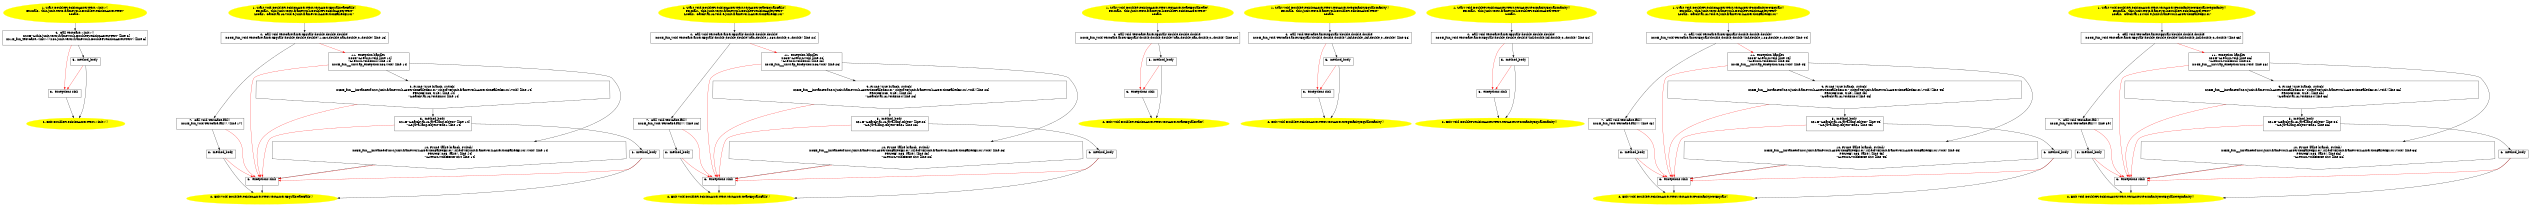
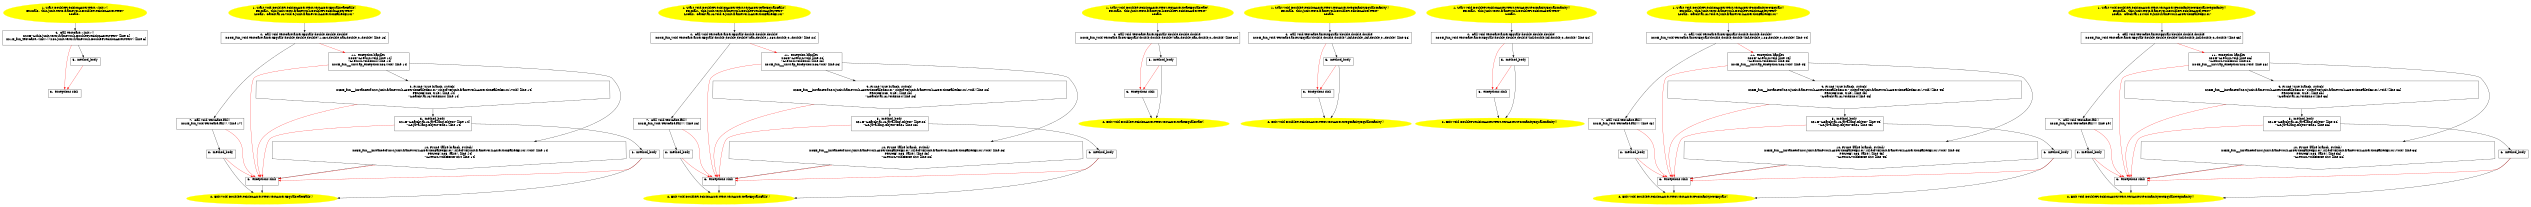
(76, 124) -> none
